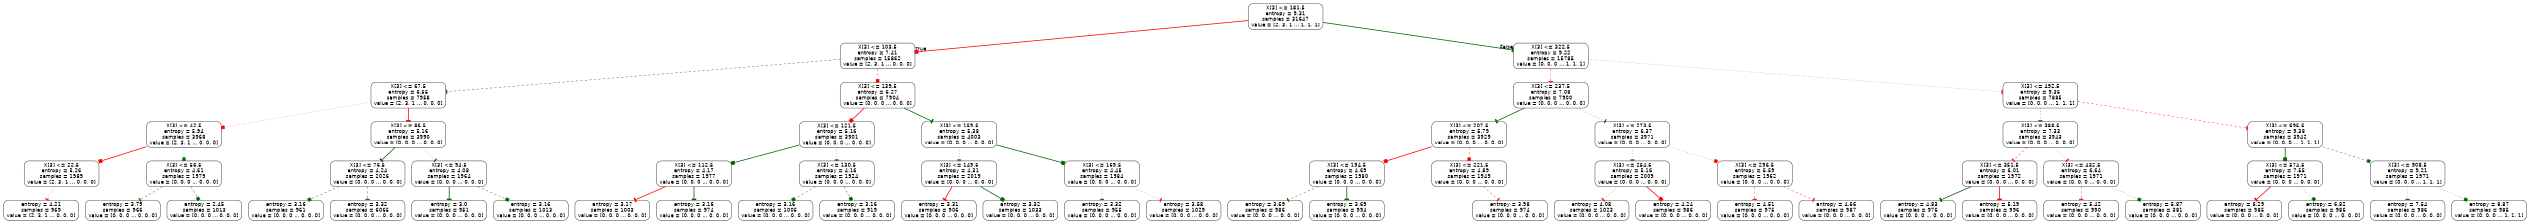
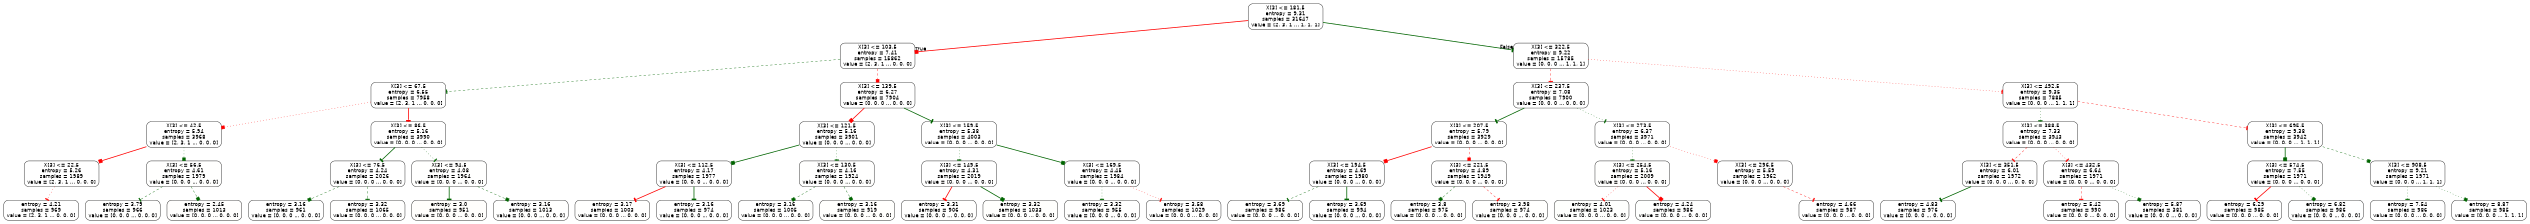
(368, 210) -> (368, 210)
none -> (1428, 210)
(1592, 210) -> (1592, 210)
(1755, 210) -> none
(2000, 210) -> none
